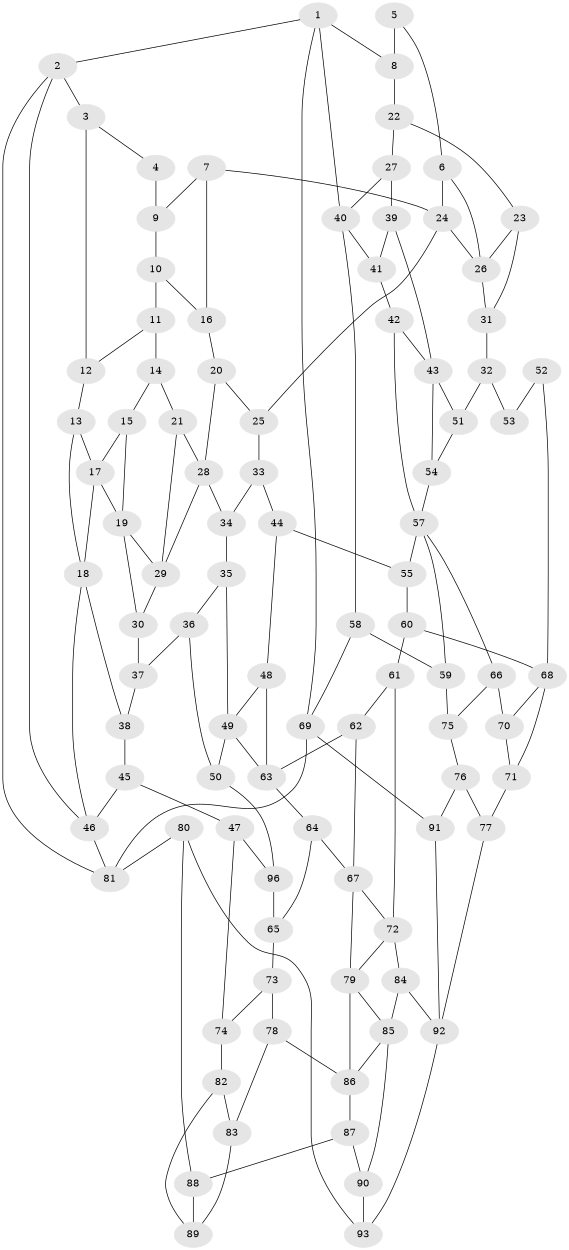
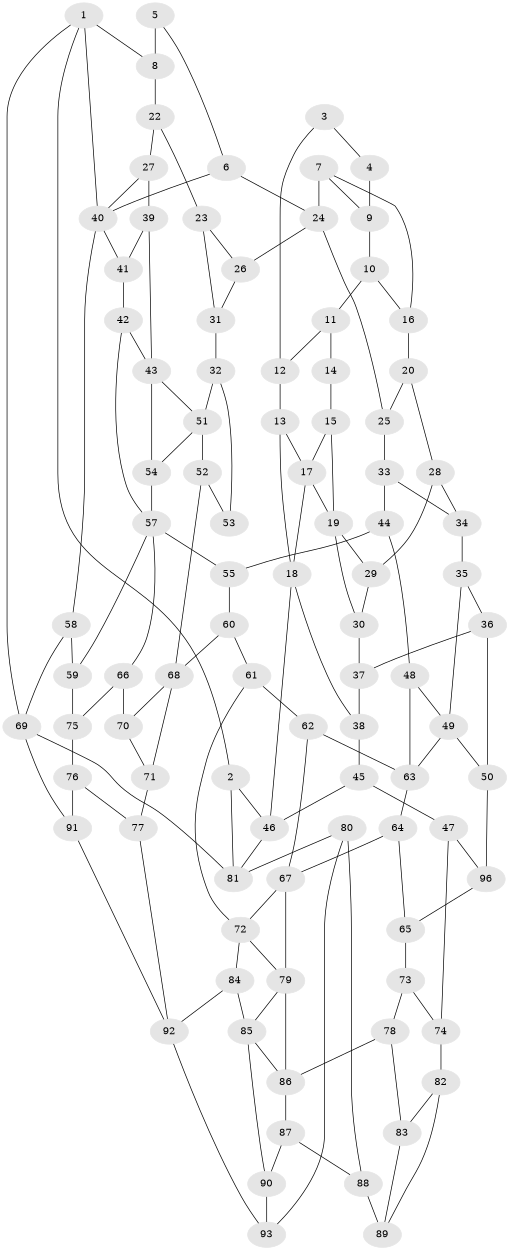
(72, 92) -> none
(471, 216) -> (161, 191)
(178, 422) -> none
none -> (202, 447)
